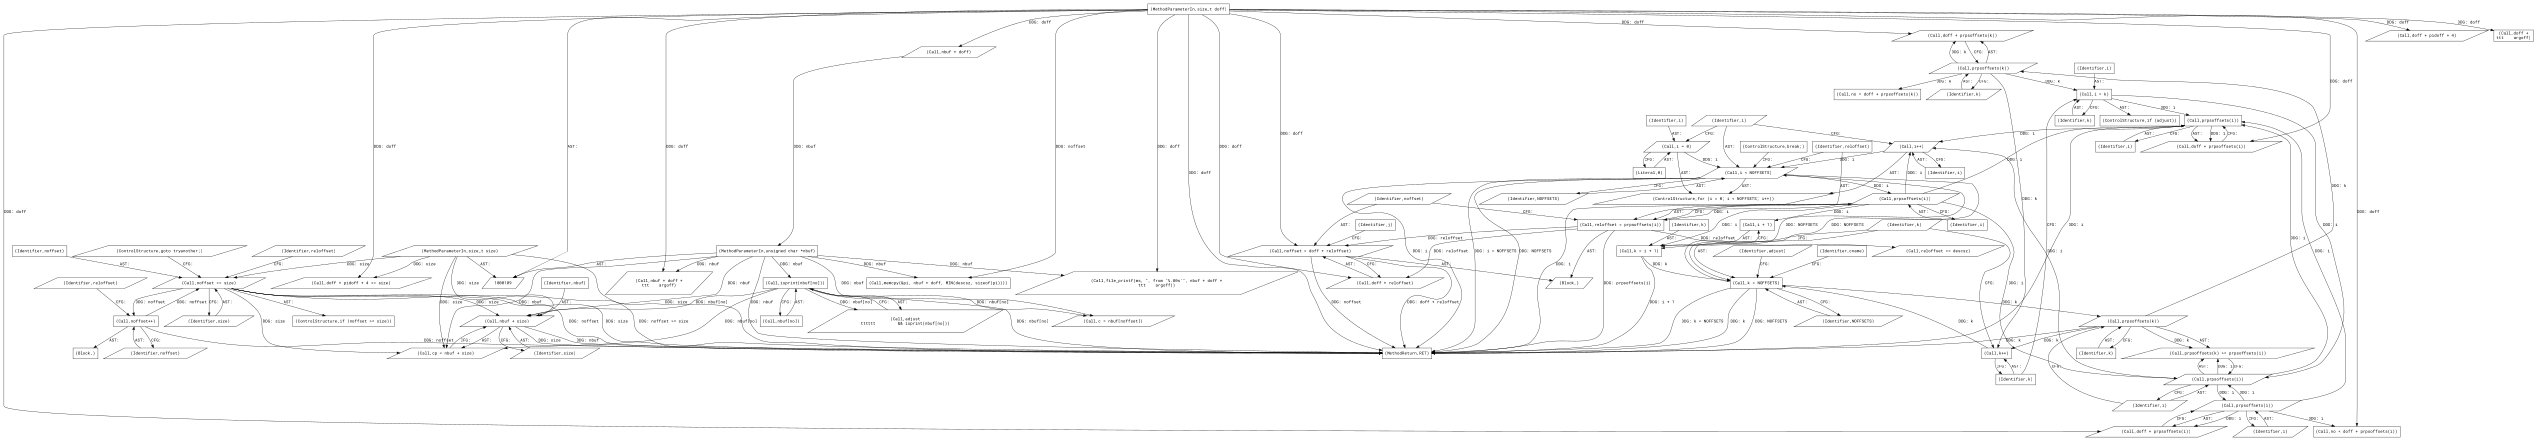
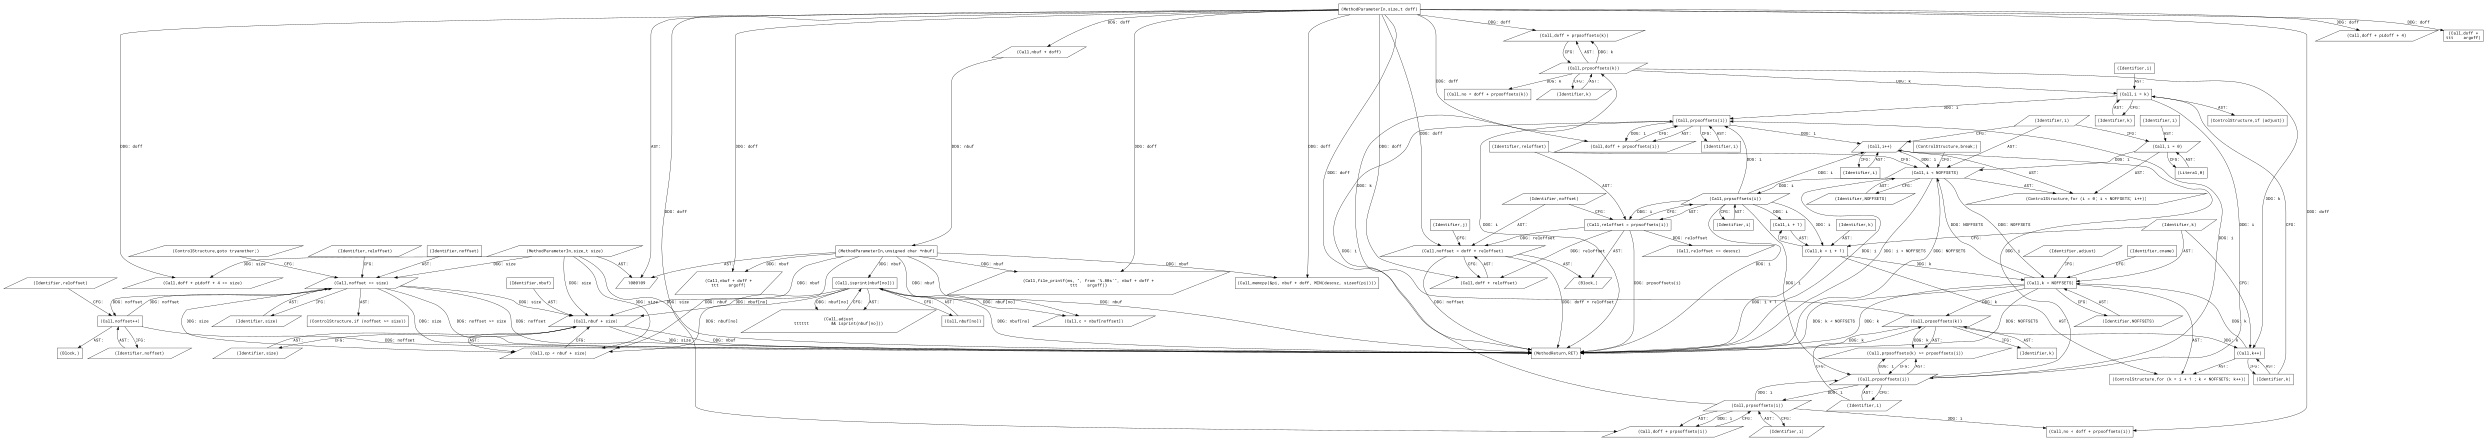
(1071, 147) -> (1319, 147)
none -> (2179, 380)
